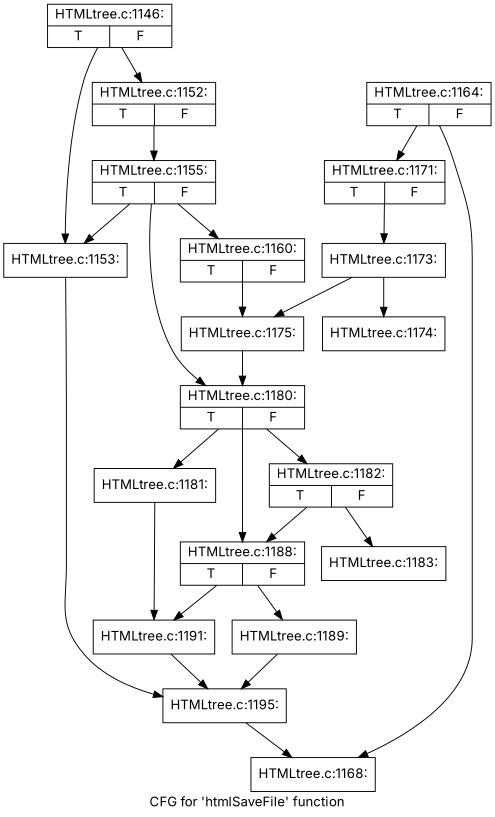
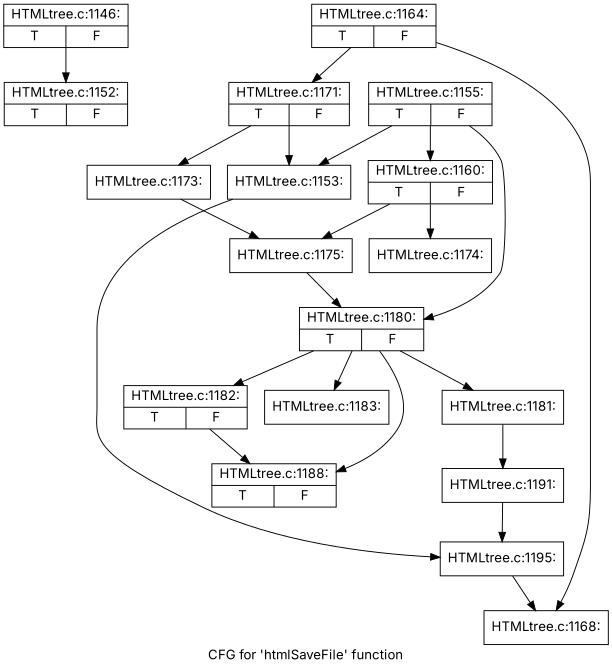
(154, 138) -> none
(72, 139) -> (289, 141)
(384, 292) -> (430, 216)
(356, 523) -> (345, 366)
(199, 600) -> none
(294, 637) -> none
